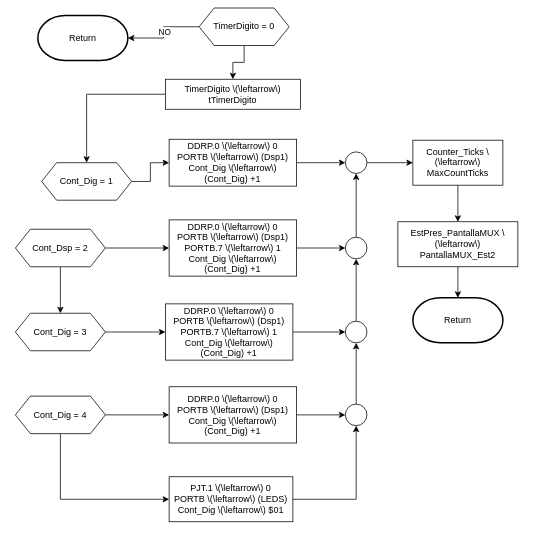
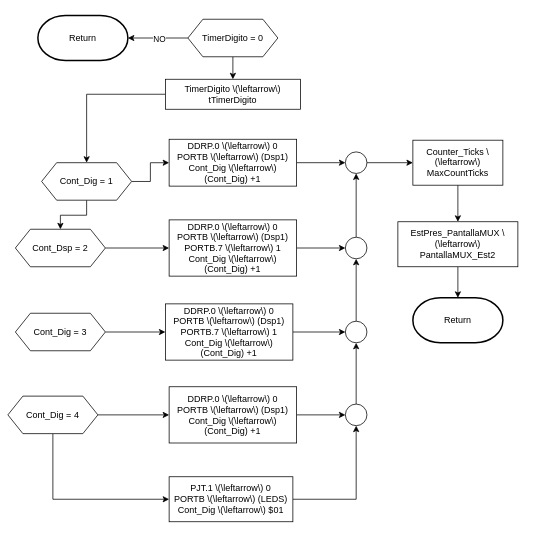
(244, 27) -> (233, 38)
none -> (77, 215)
(60, 287) -> none
(60, 415) -> (53, 415)
